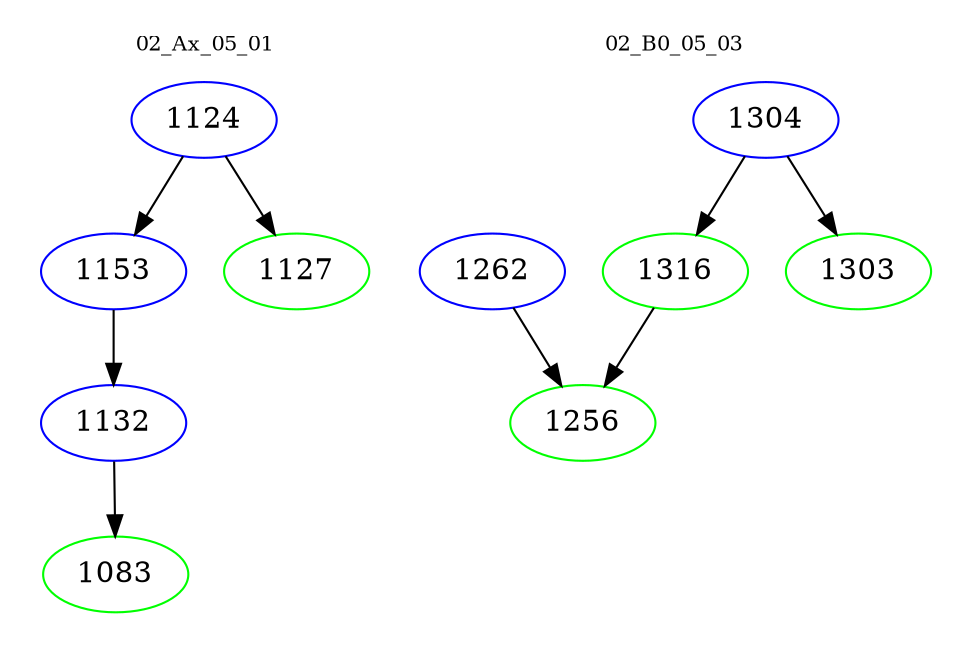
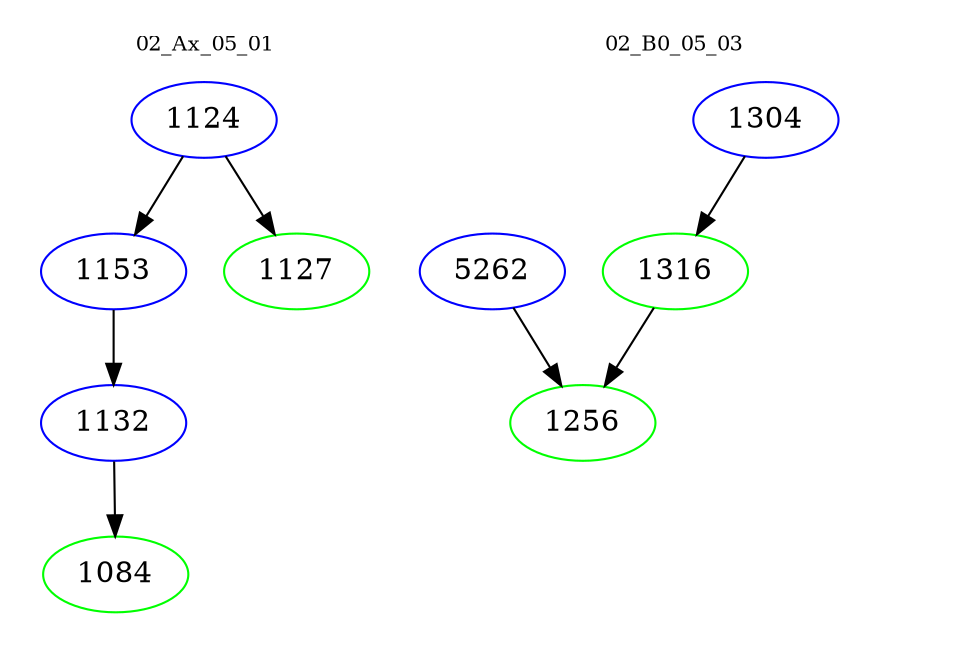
(492, 271) -> (492, 271)
(858, 271) -> none
(116, 574) -> (116, 574)
